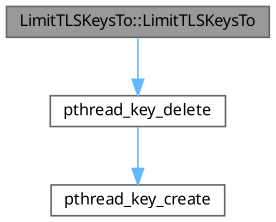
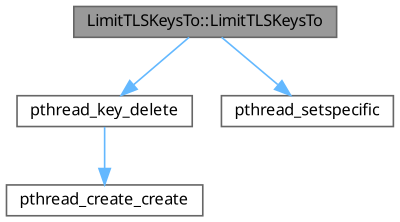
none -> (307, 111)
(138, 200) -> (105, 200)
